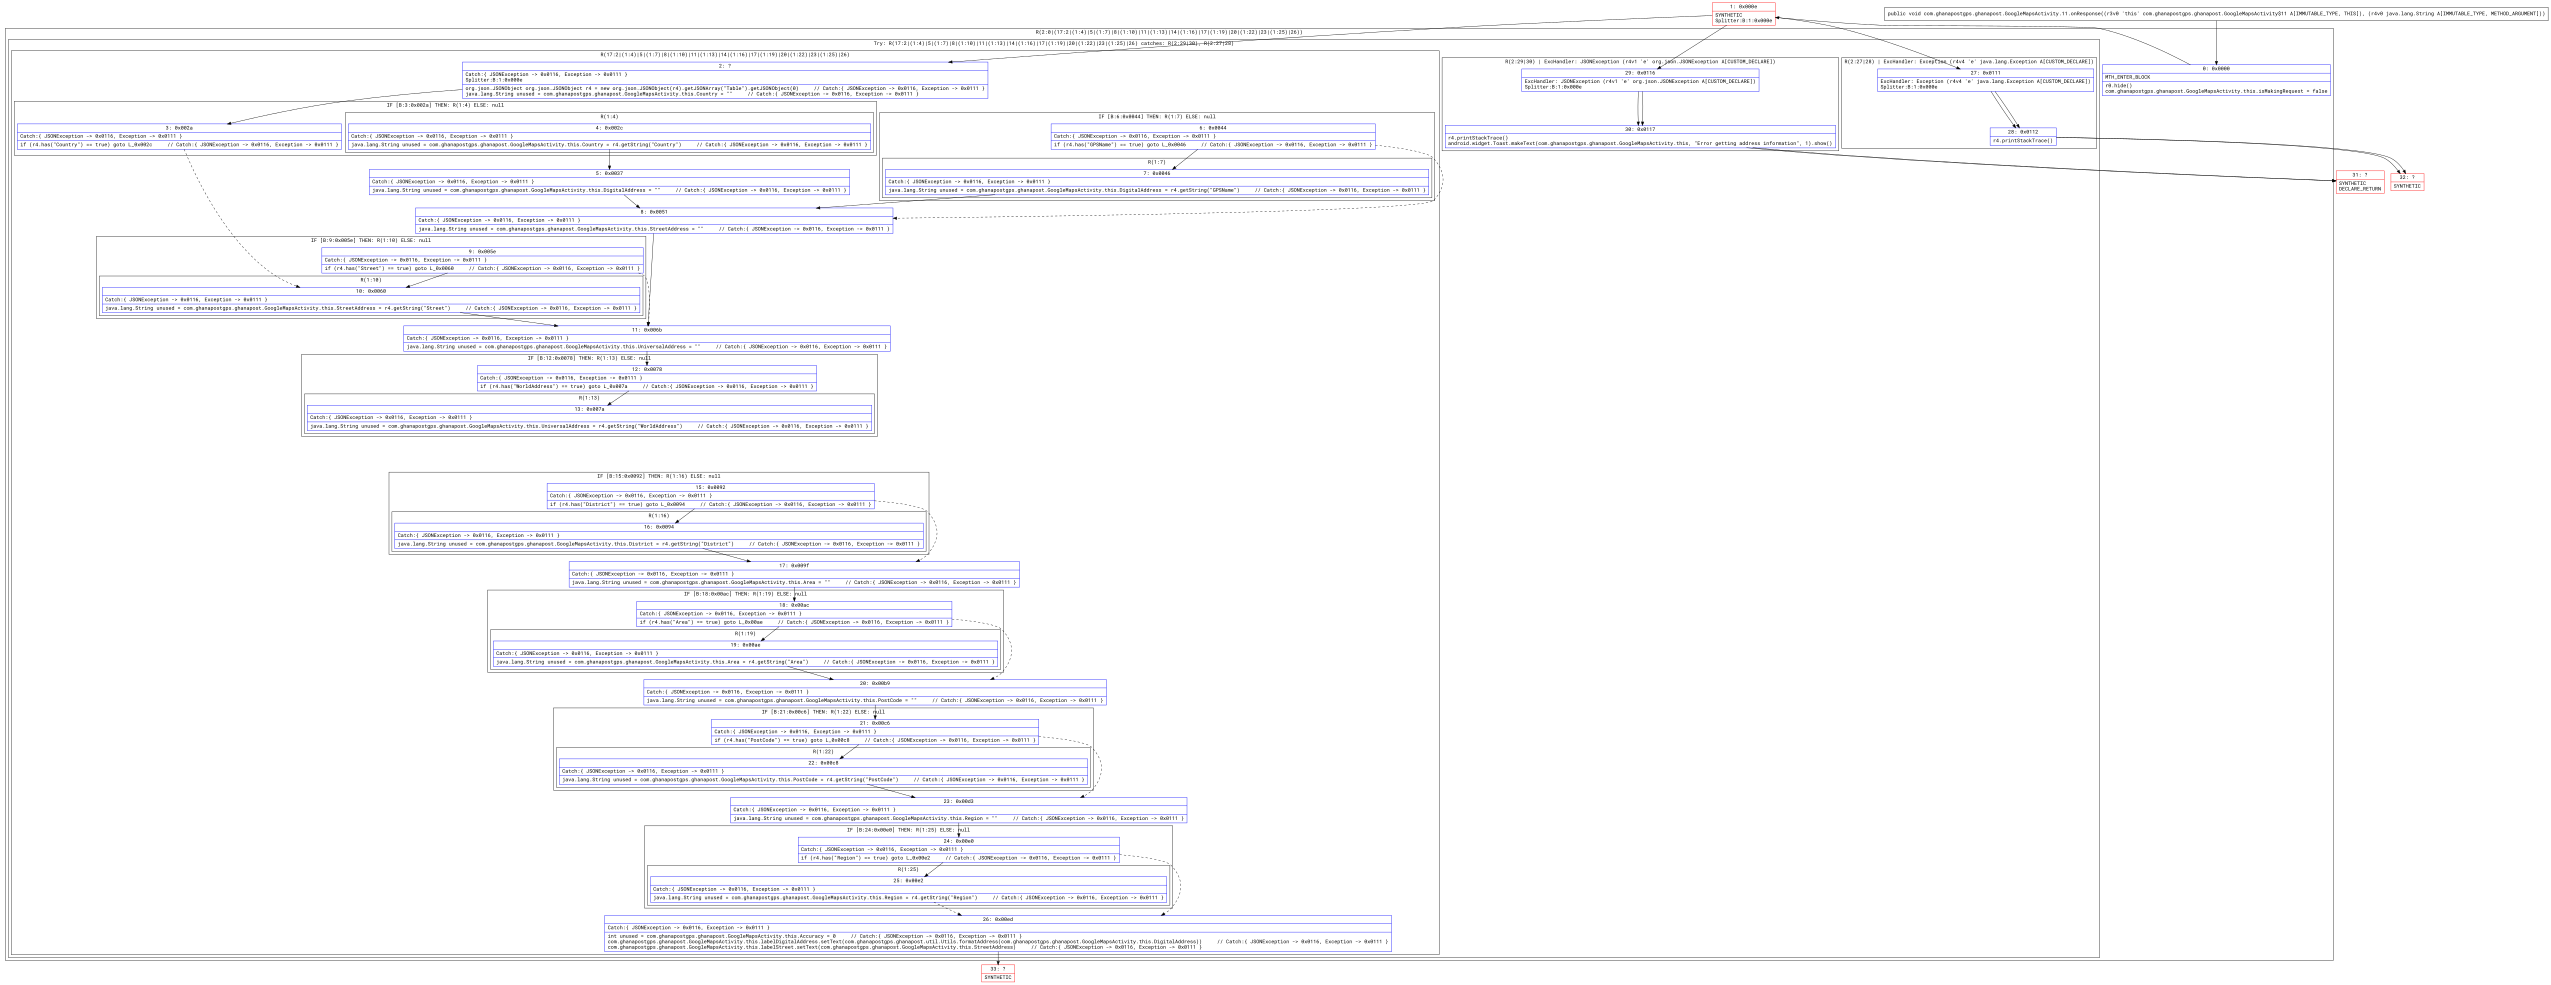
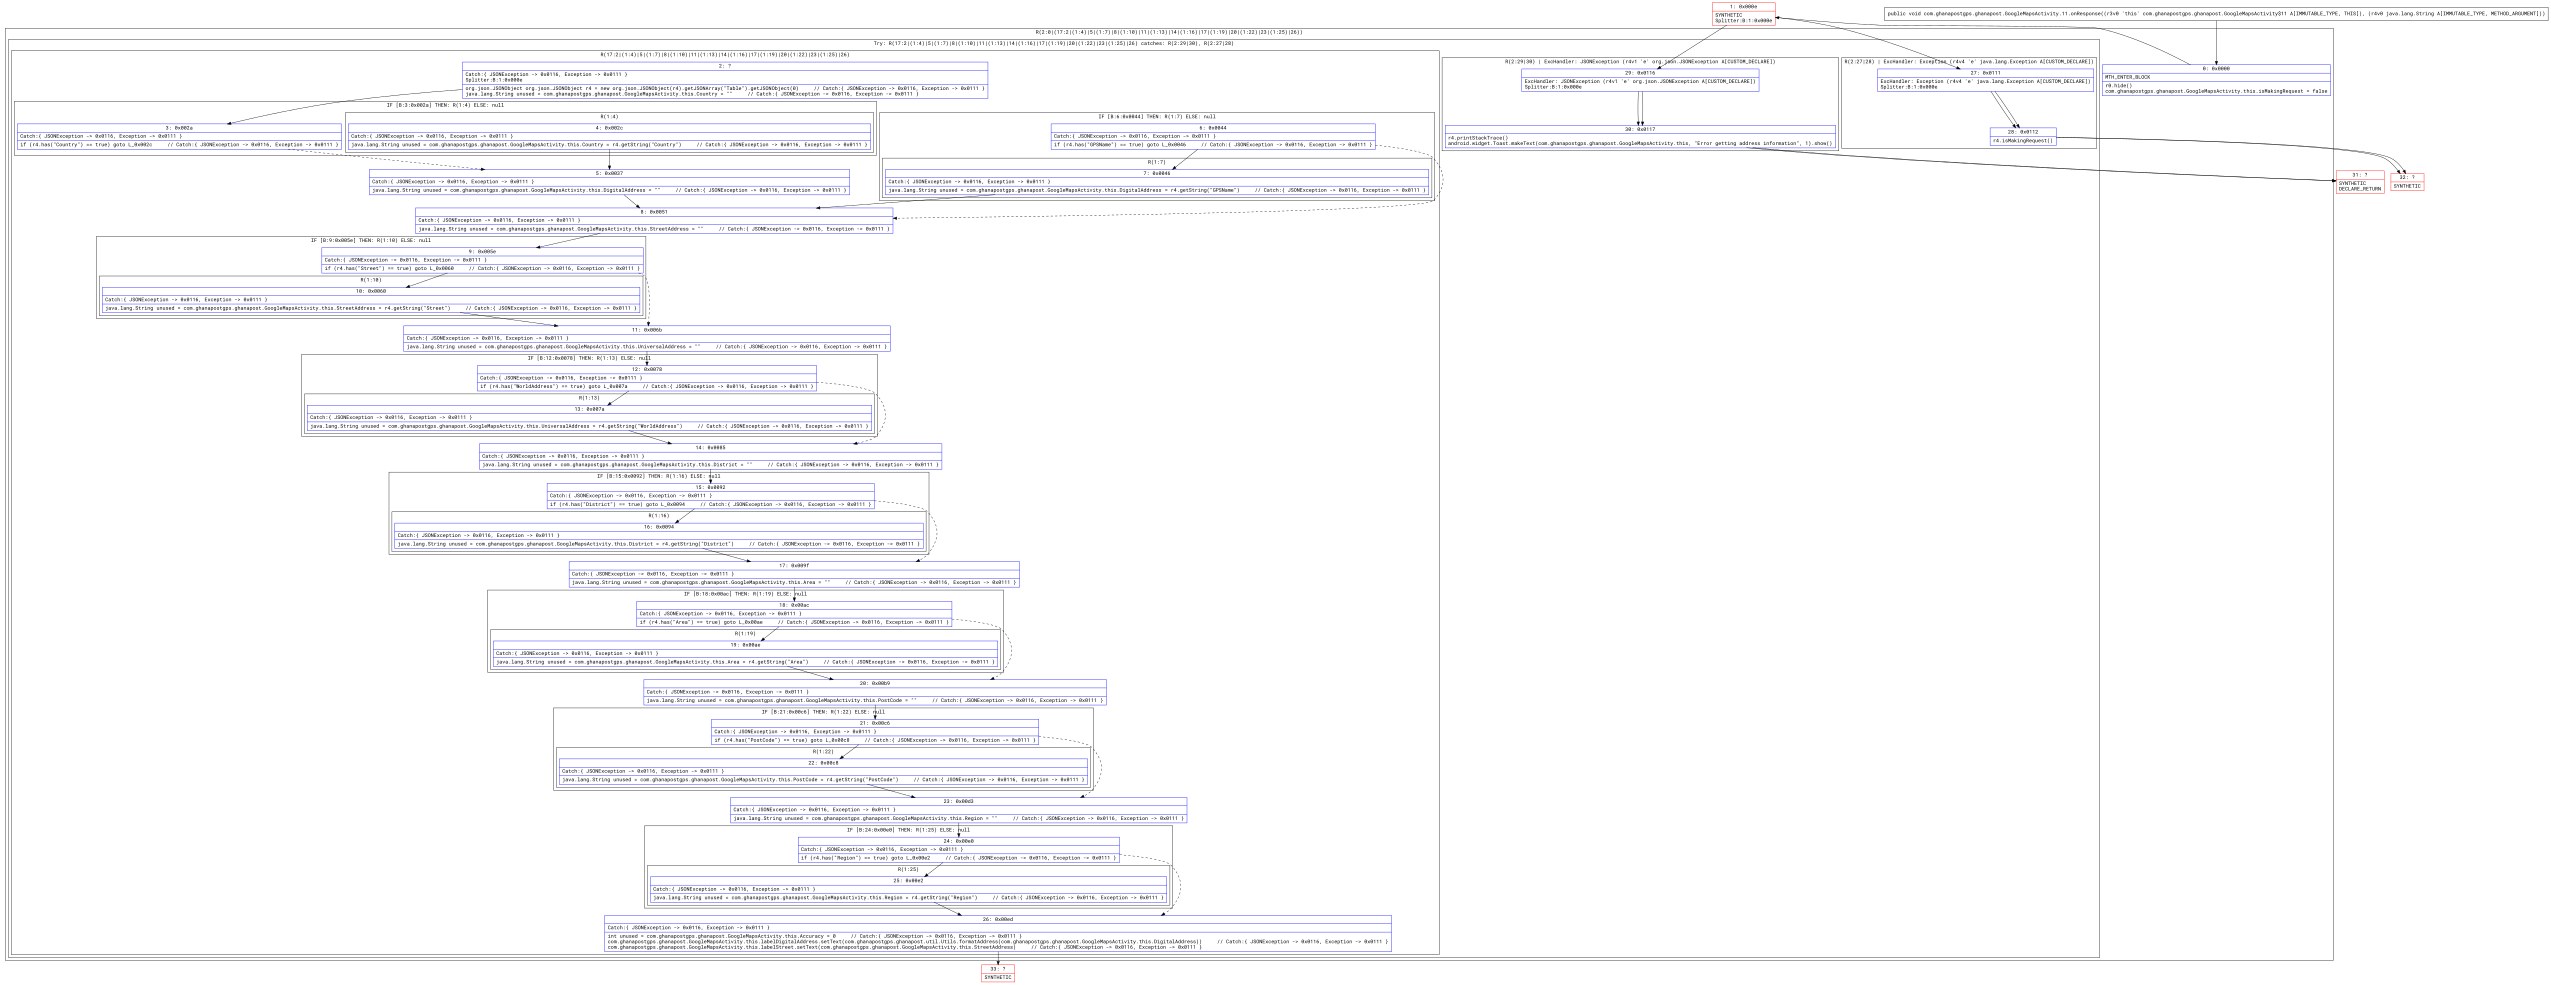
(1332, 35) -> none
(2023, 141) -> (2023, 141)
(228, 229) -> (385, 159)
(651, 278) -> (570, 240)
none -> (711, 456)
(951, 910) -> (951, 910)
